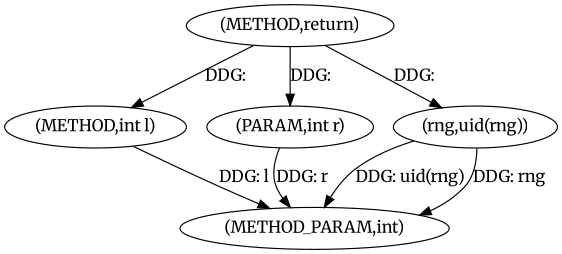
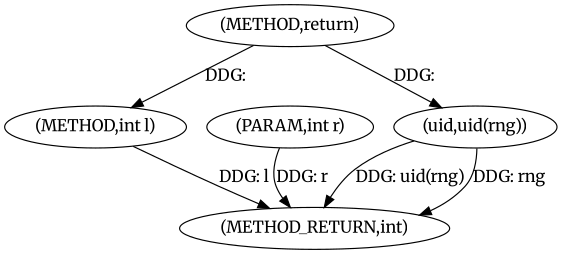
(290, 70) -> none
(475, 127) -> (475, 127)
(315, 228) -> (315, 228)
